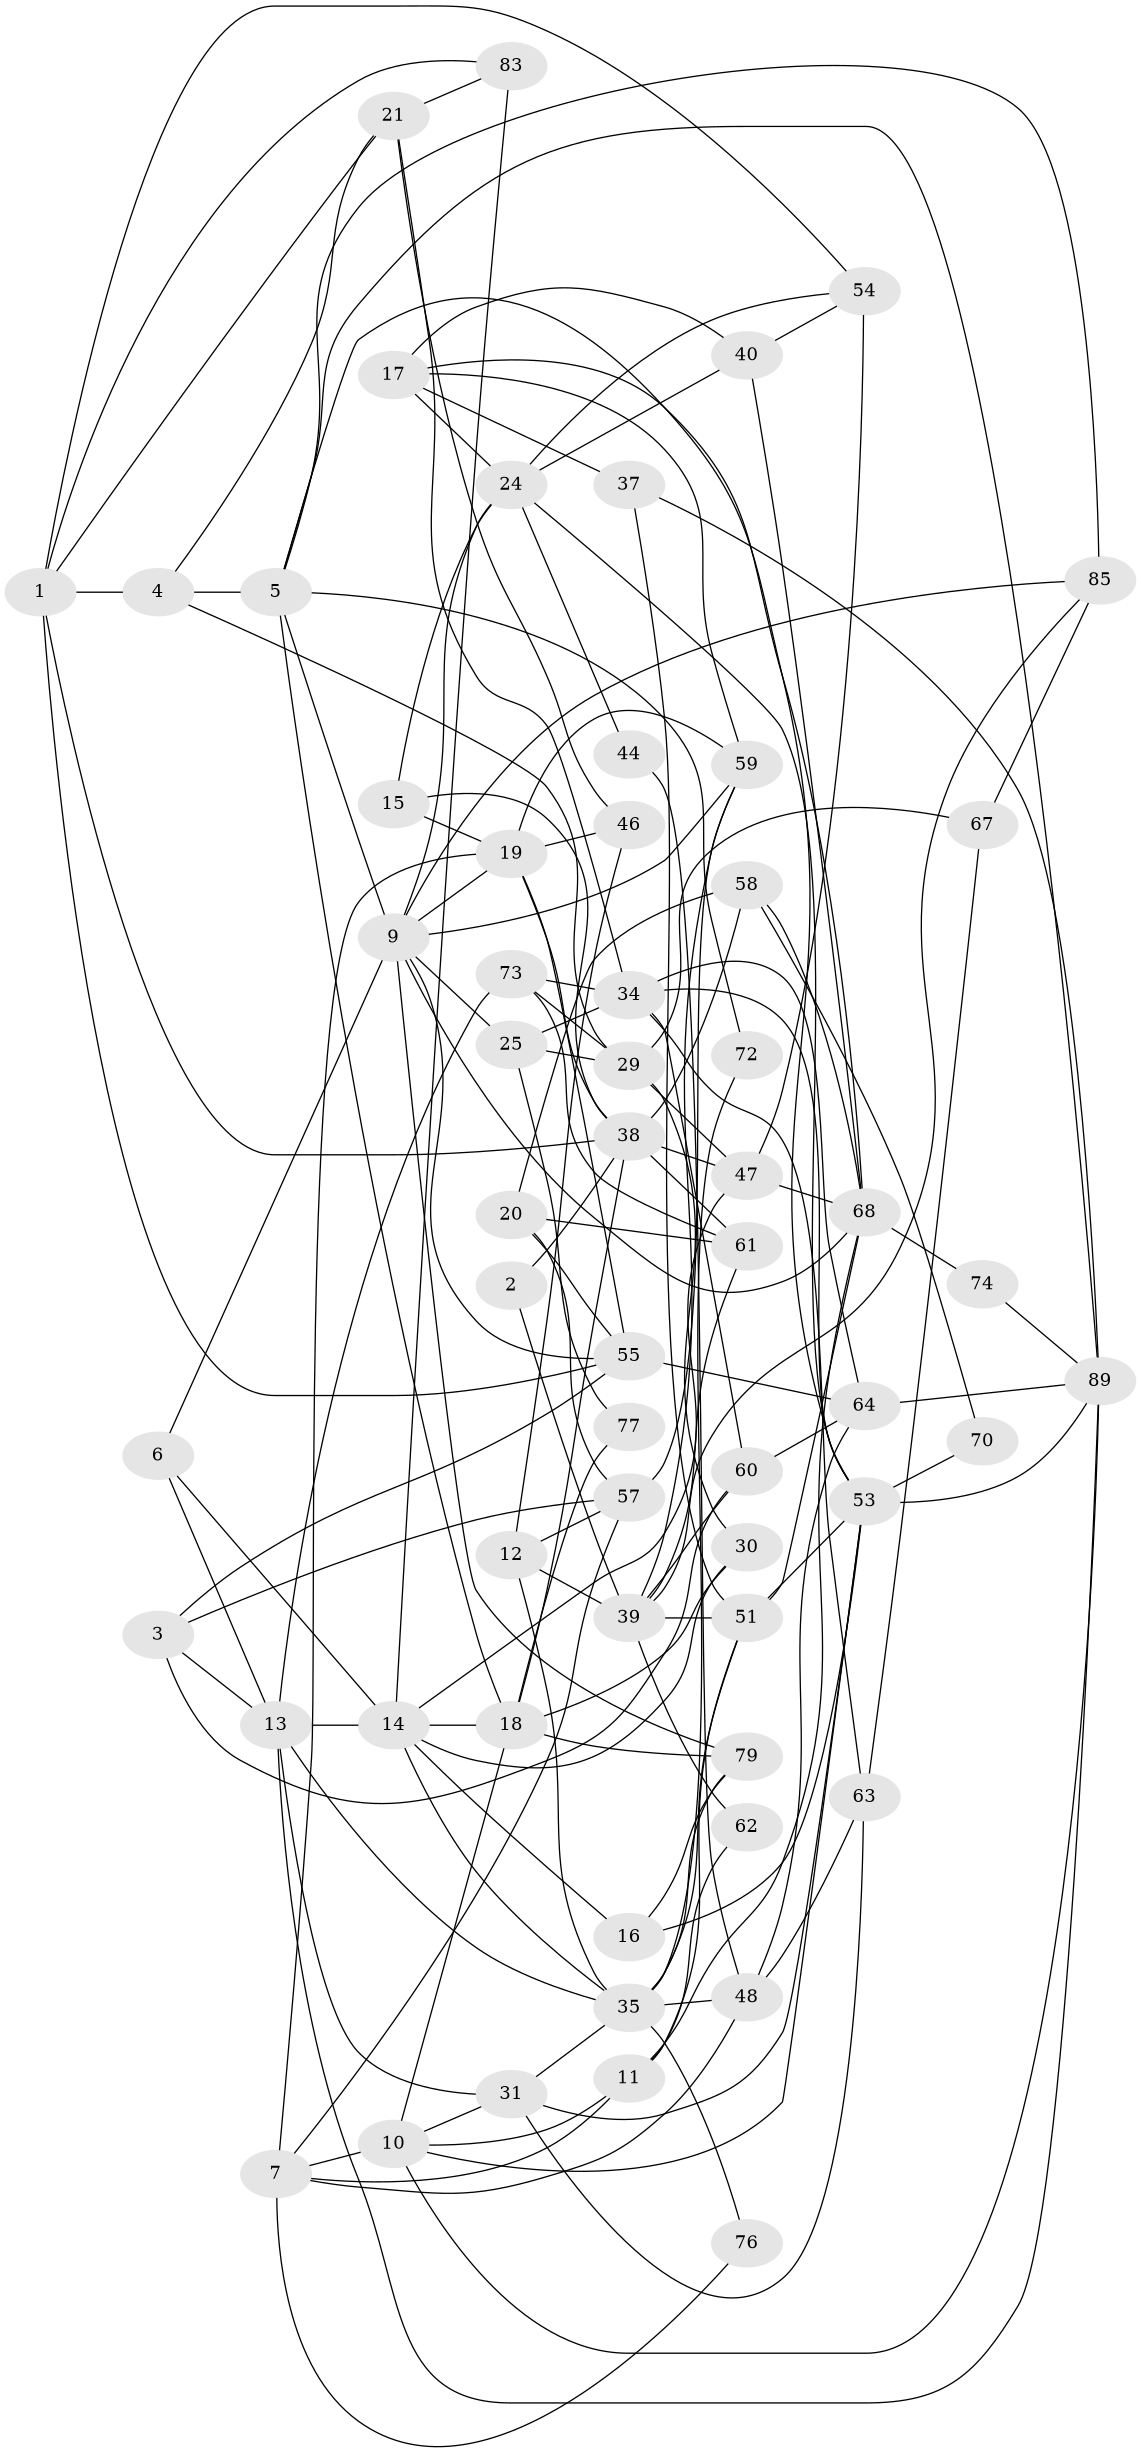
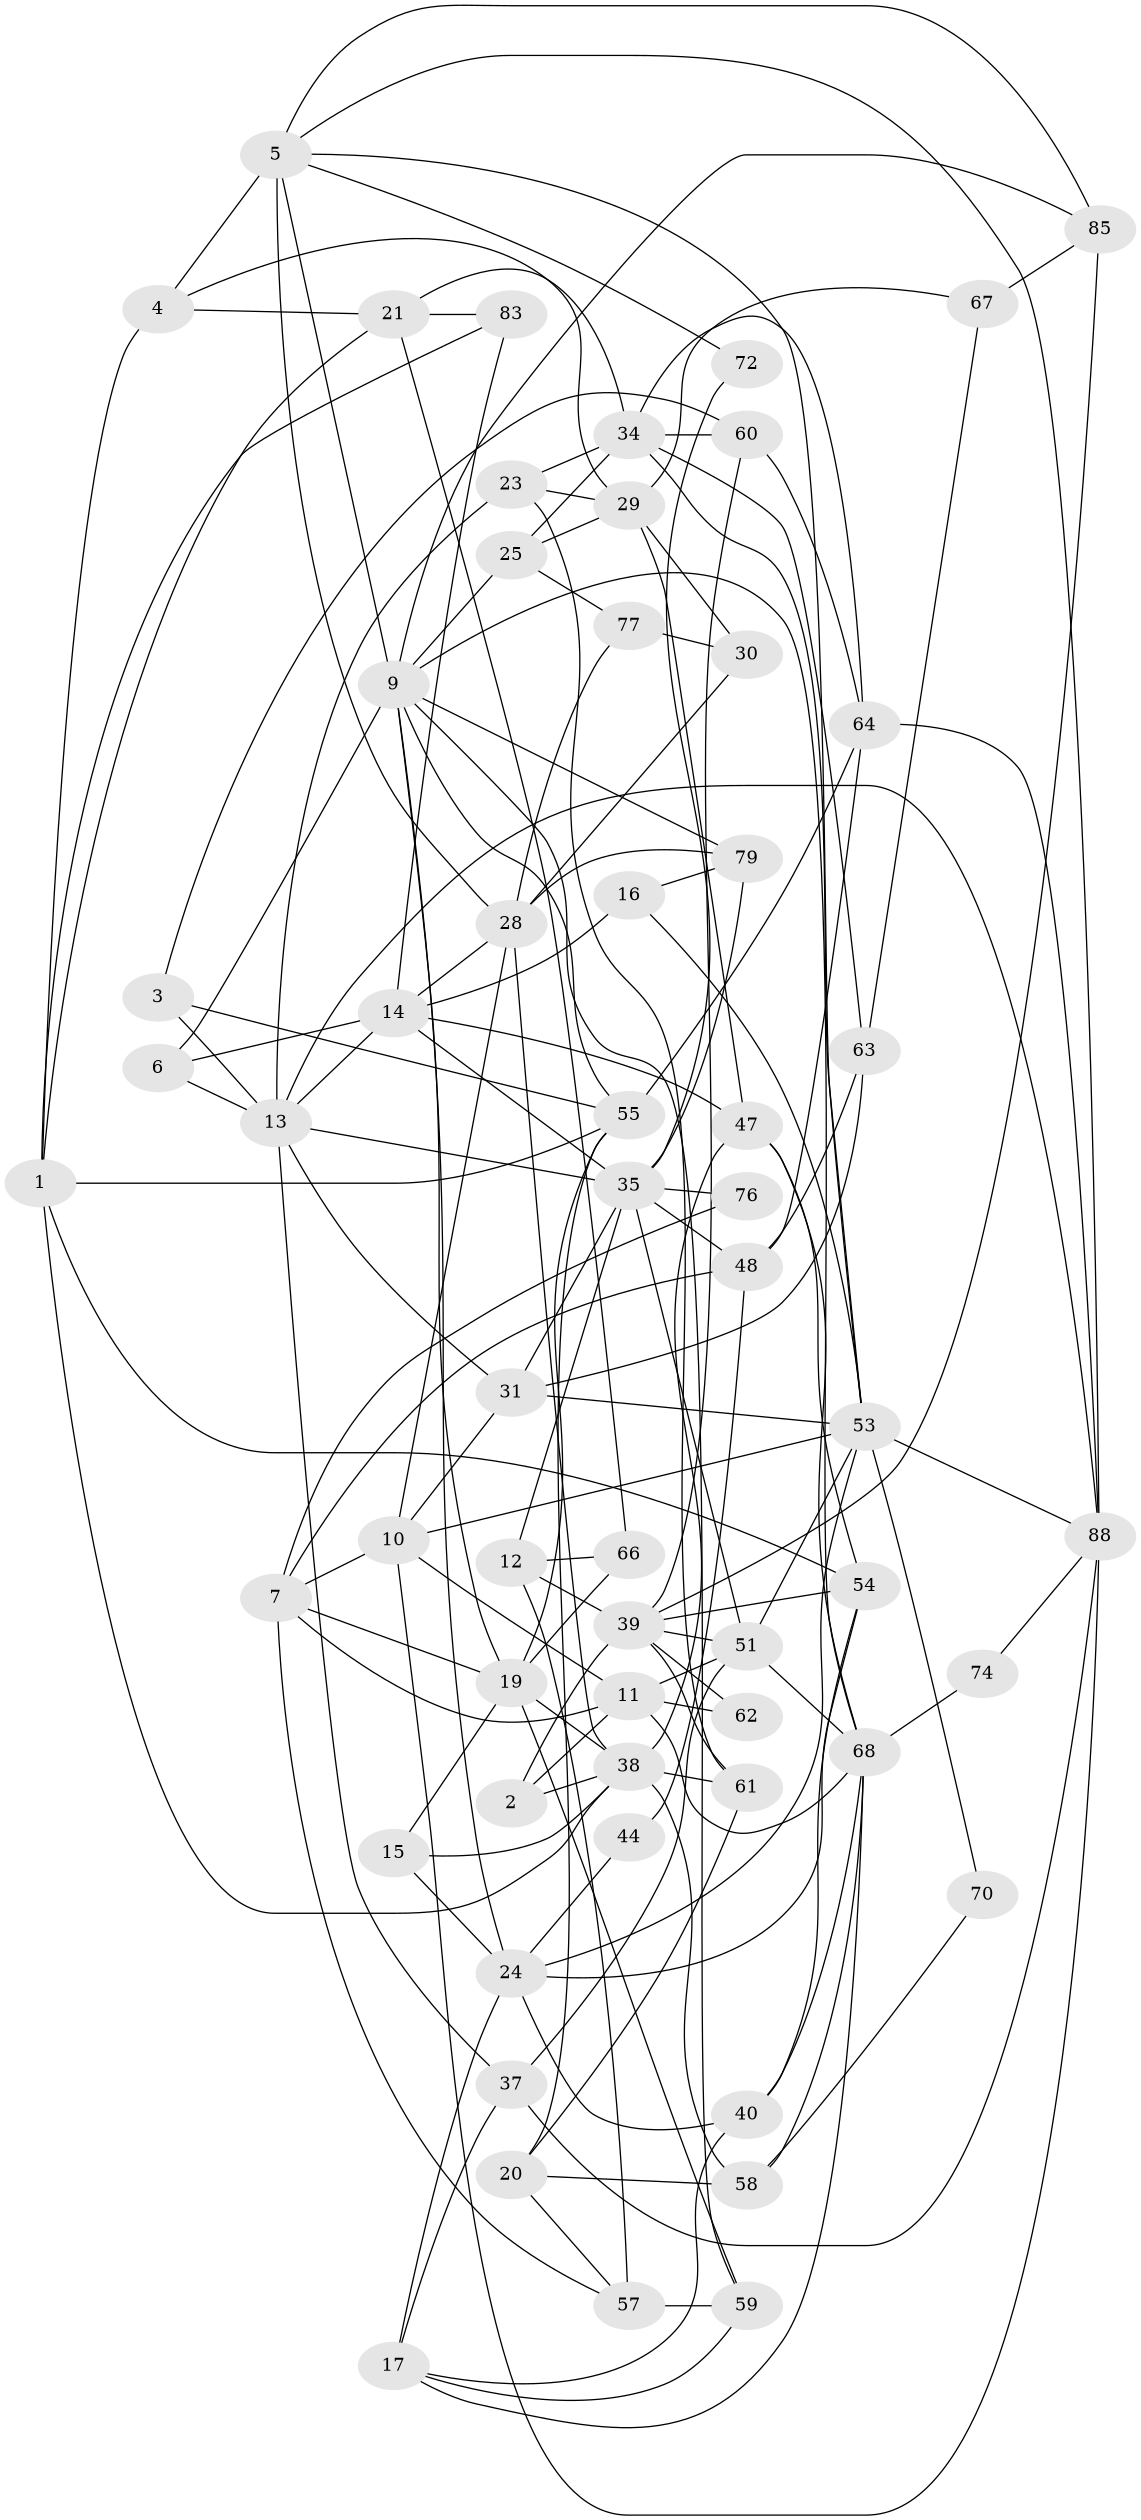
(629, 825) -> (629, 1555)
(512, 974) -> (512, 485)
(685, 1089) -> (747, 1605)
(1100, 1381) -> (1100, 1537)
(387, 1546) -> none
none -> (323, 1653)
(512, 1725) -> (512, 924)
(621, 1741) -> (688, 640)
none -> (578, 1743)
